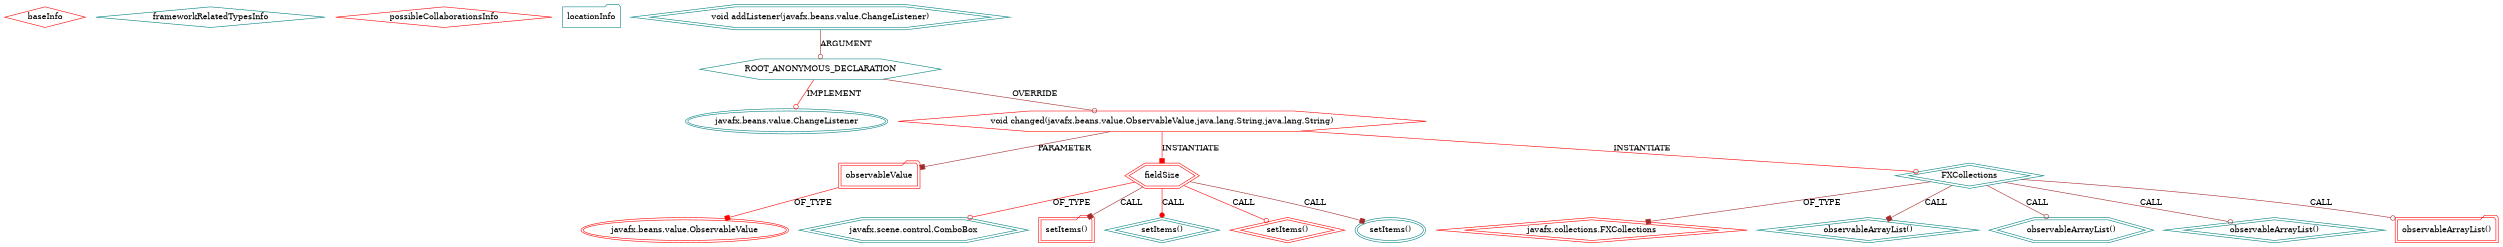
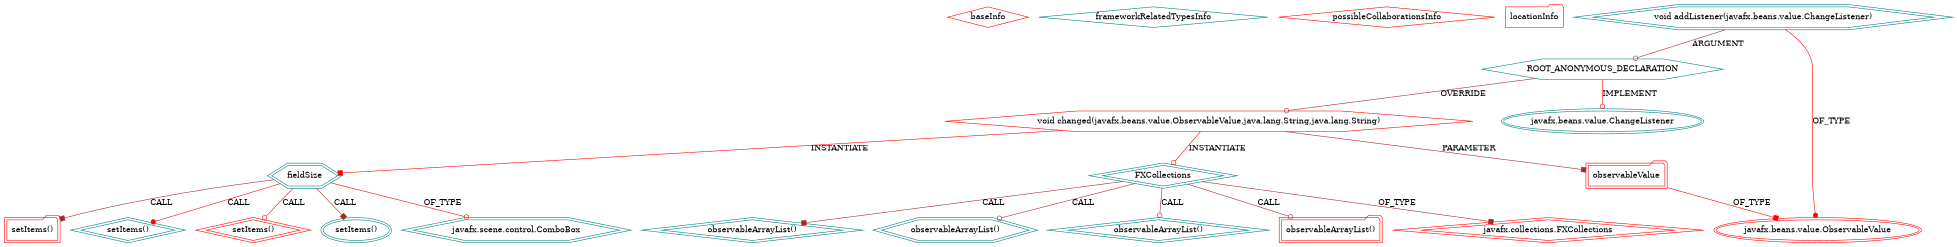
(592, 17) -> (1534, 17)
none -> (1813, 116)
(1162, 176) -> (305, 176)
